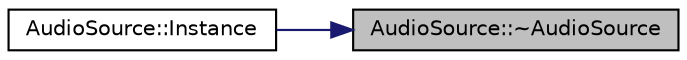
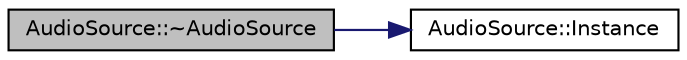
(304, 30) -> (361, 30)
